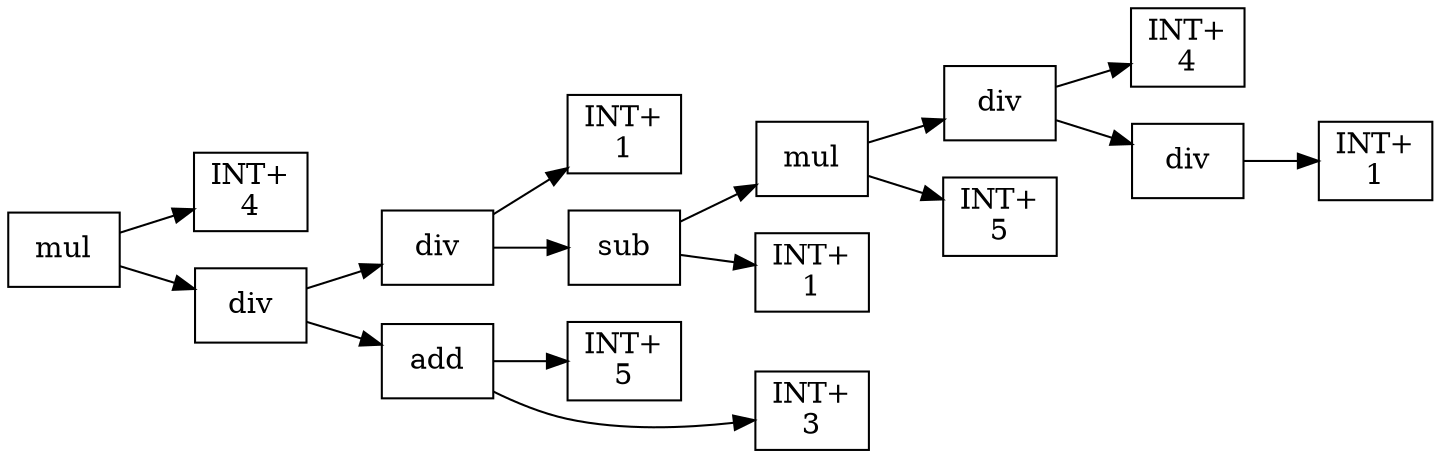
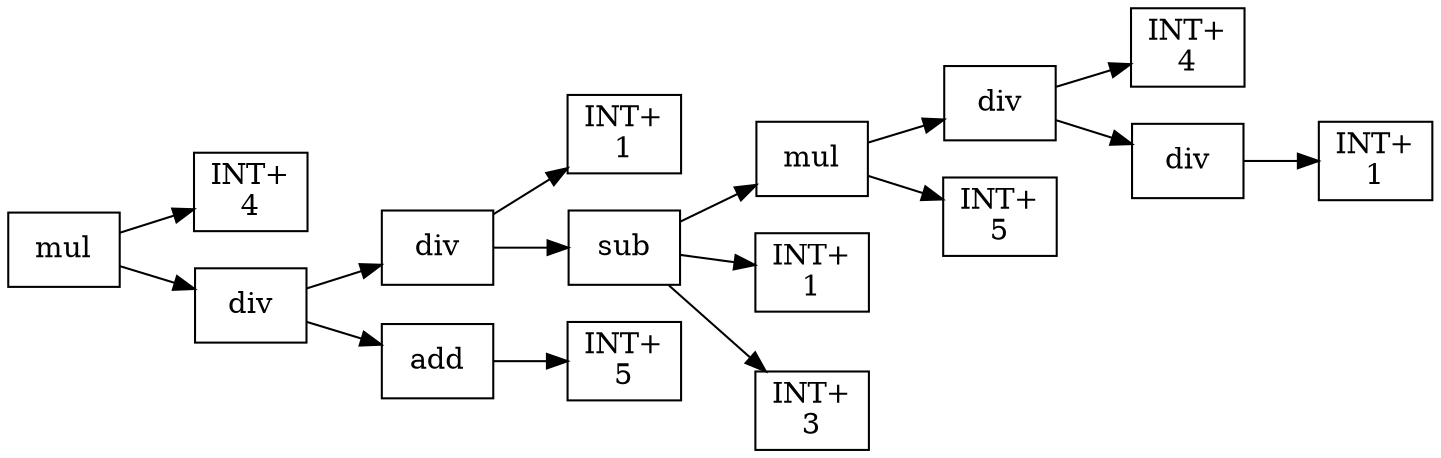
(611, 425) -> (709, 321)
